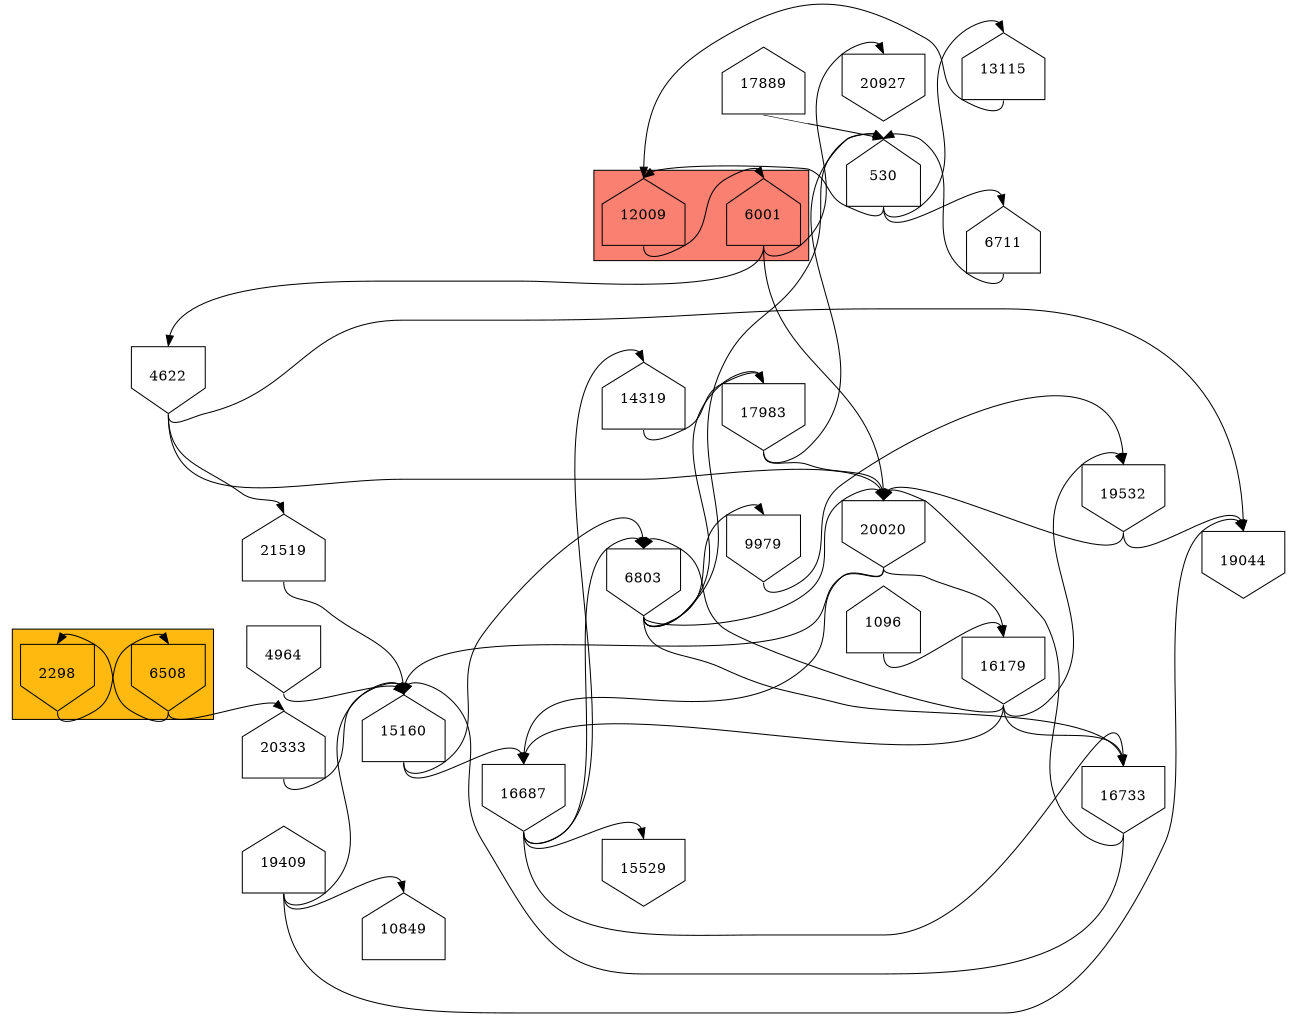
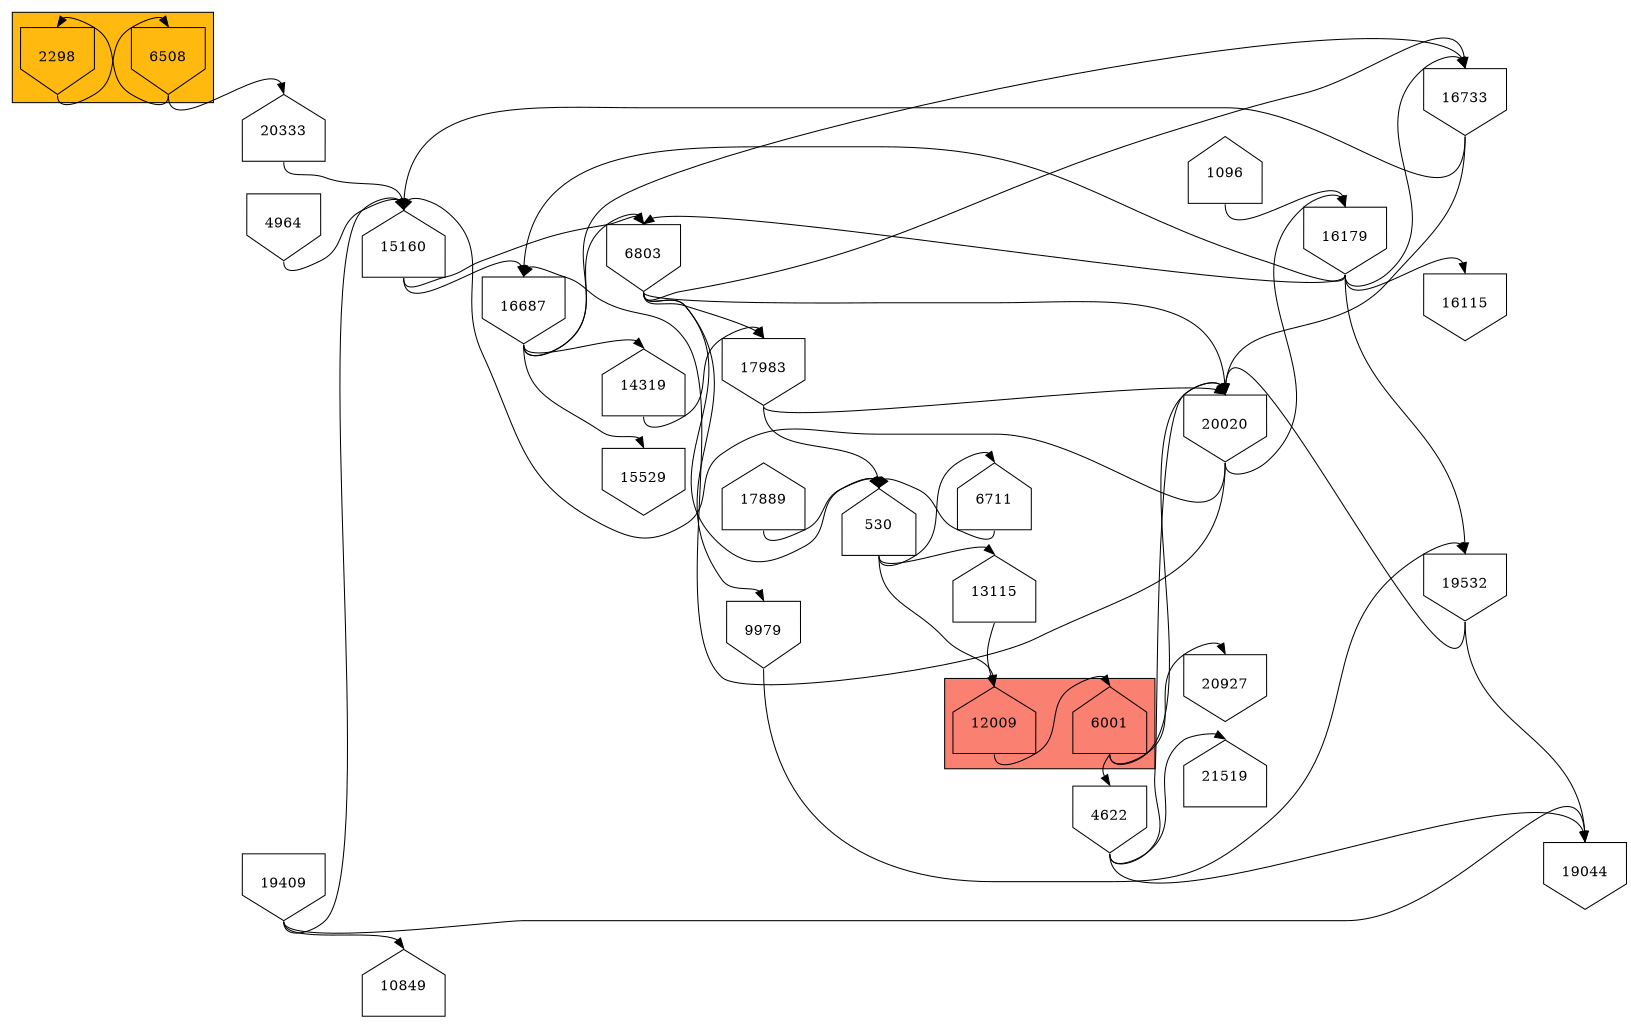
none -> (1465, 304)
(349, 626) -> none
(284, 863) -> (284, 884)
